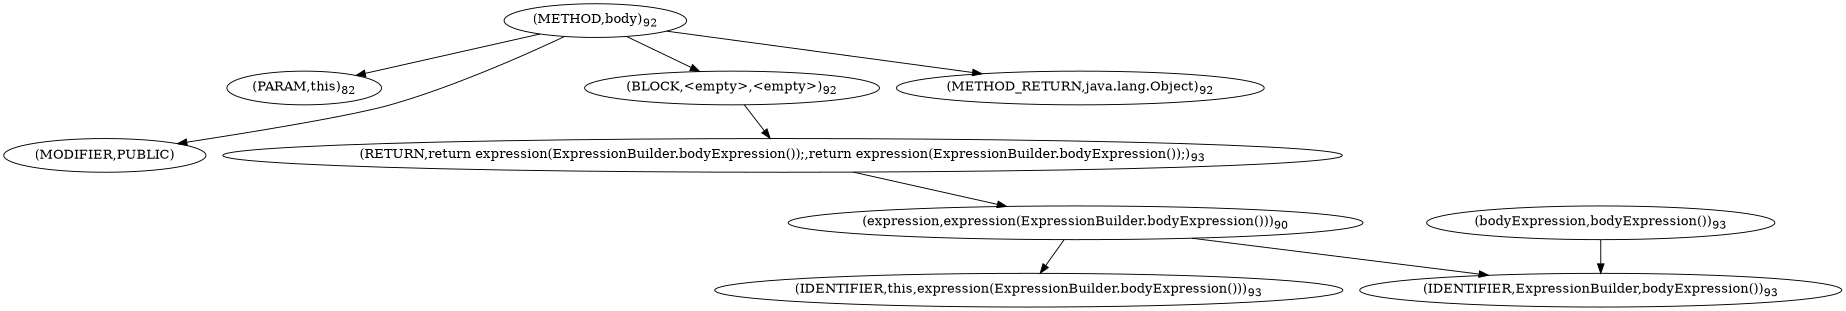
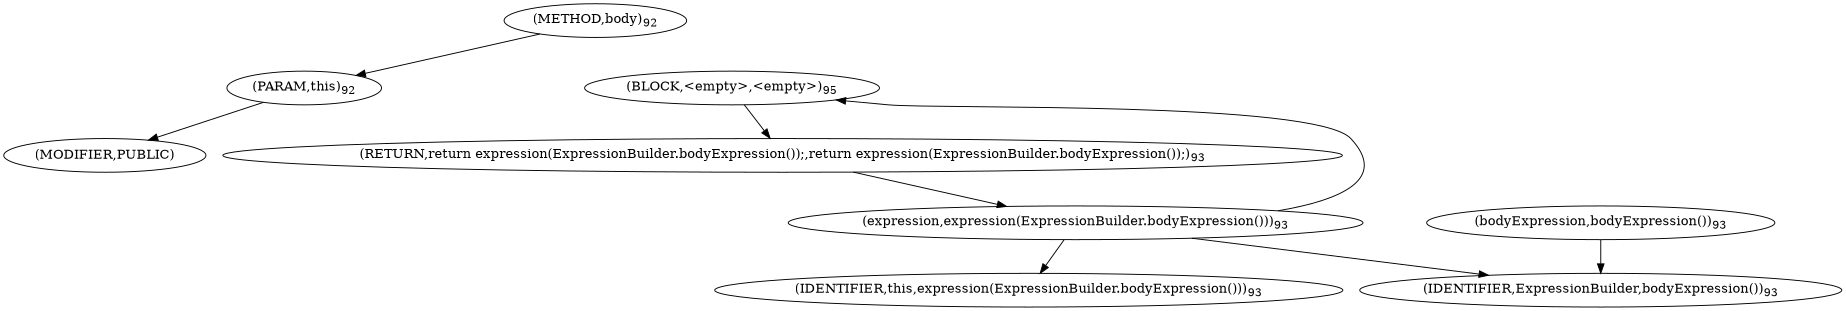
(659, 52) -> (1167, 111)
(349, 87) -> (349, 87)
(830, 87) -> (830, 87)
(1080, 88) -> none
(381, 107) -> (210, 120)
(1282, 221) -> (1282, 221)
